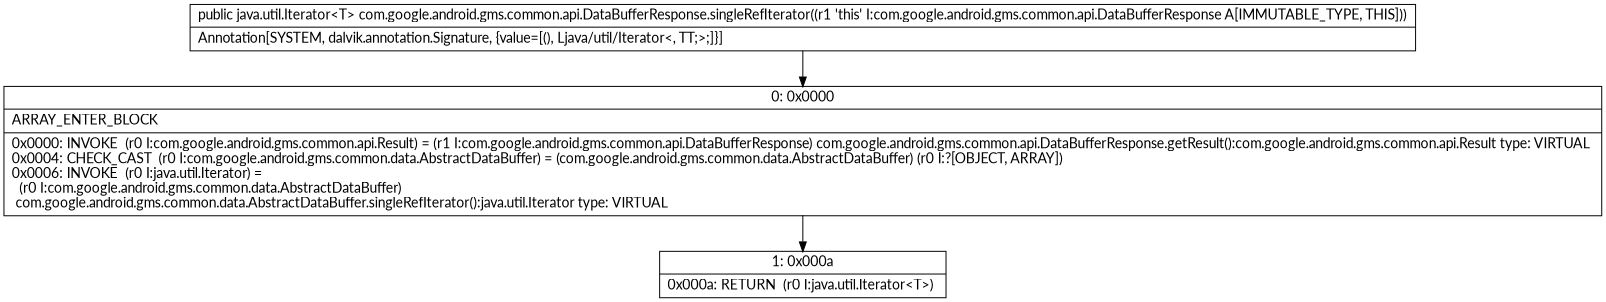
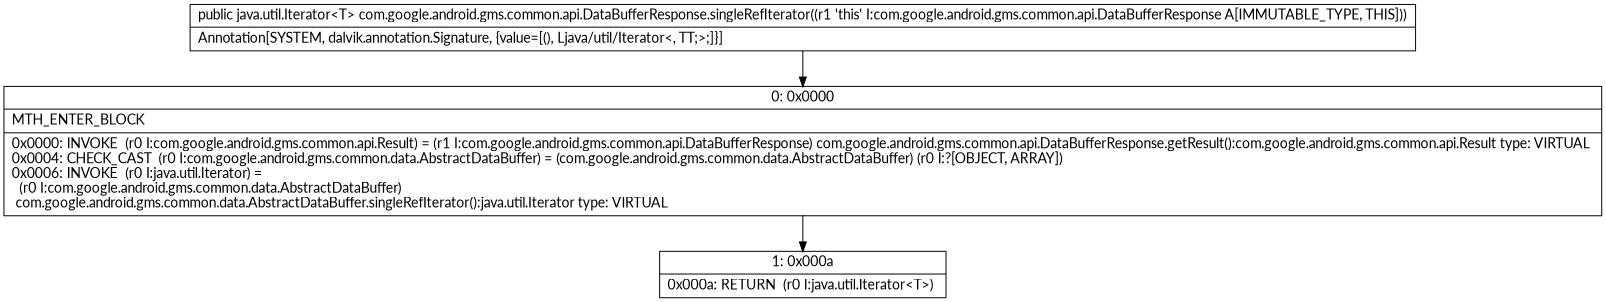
(85, 120) -> (79, 120)
